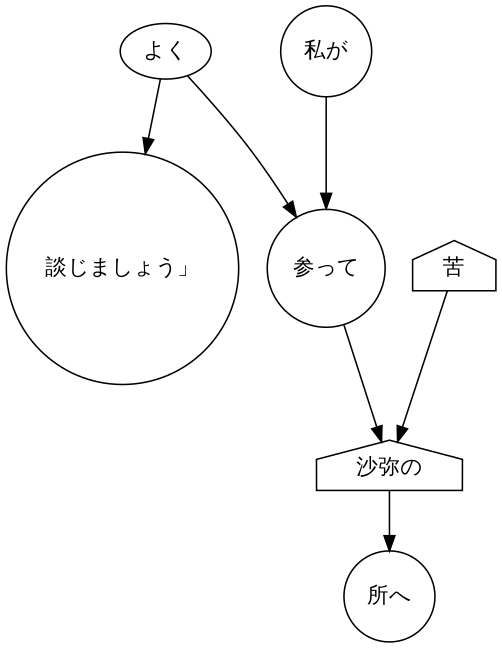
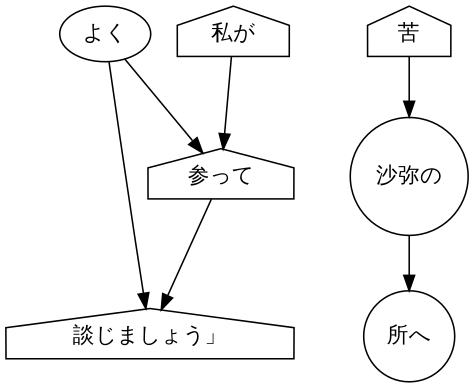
(326, 51) -> (233, 34)
(123, 268) -> (150, 336)
(326, 268) -> (221, 176)
(360, 376) -> (190, 247)
(389, 468) -> (409, 176)
